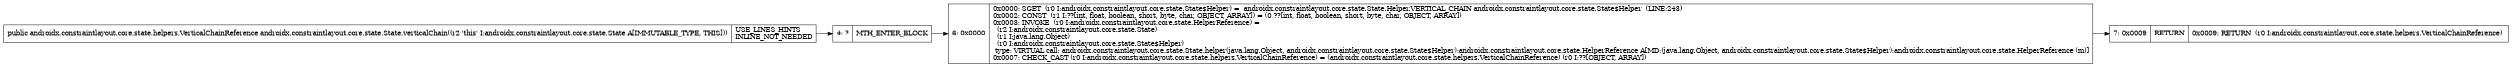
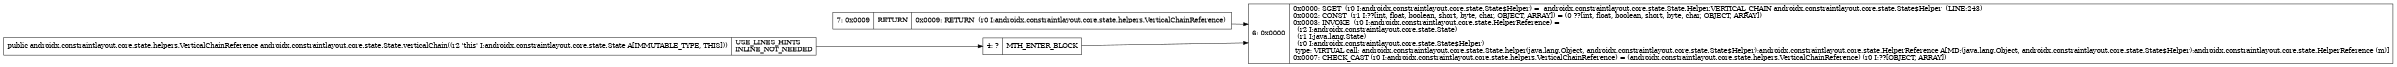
(2099, 34) -> (1238, 24)
(1032, 37) -> (1330, 37)
